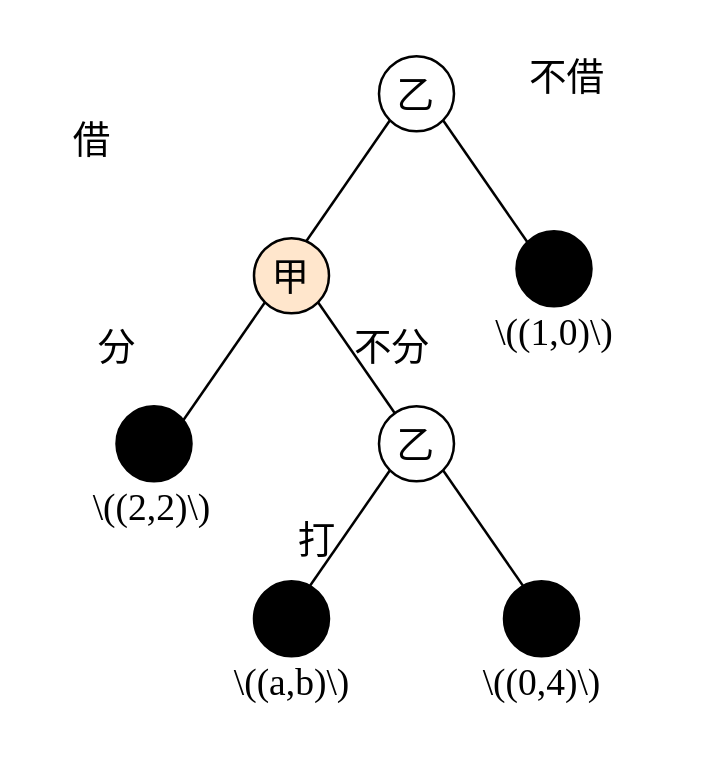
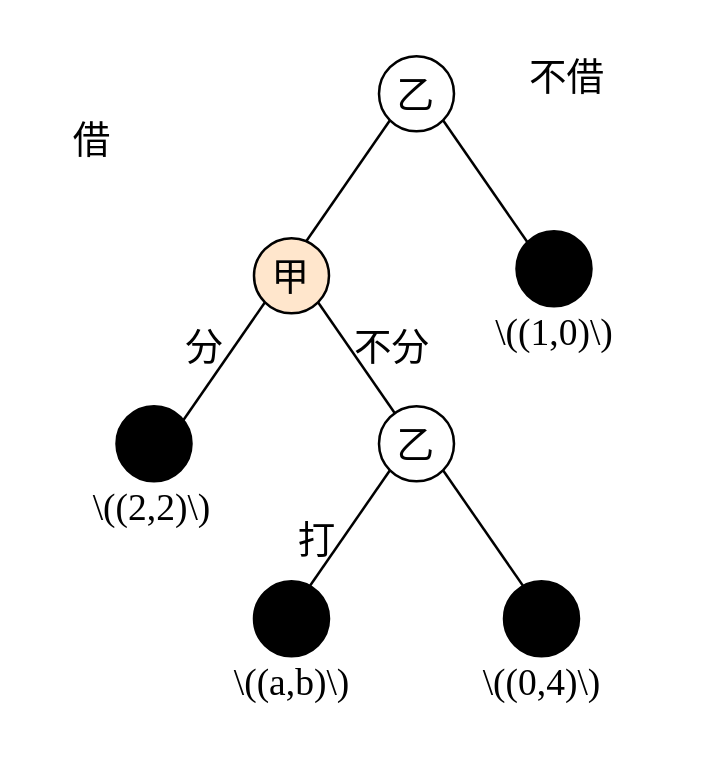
(116, 346) -> (204, 346)
